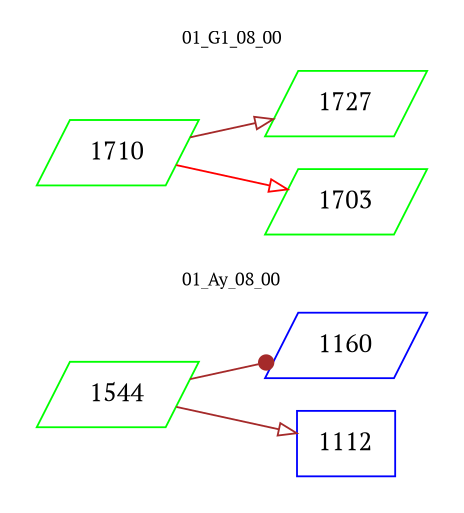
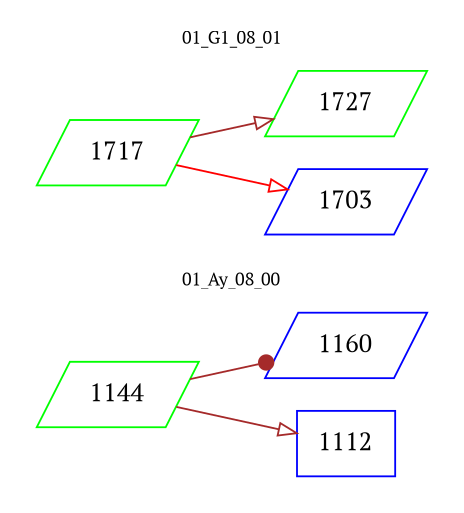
(232, 39) -> (232, 39)
(118, 153) -> (118, 153)
(346, 202) -> (346, 202)
(118, 395) -> (118, 395)
